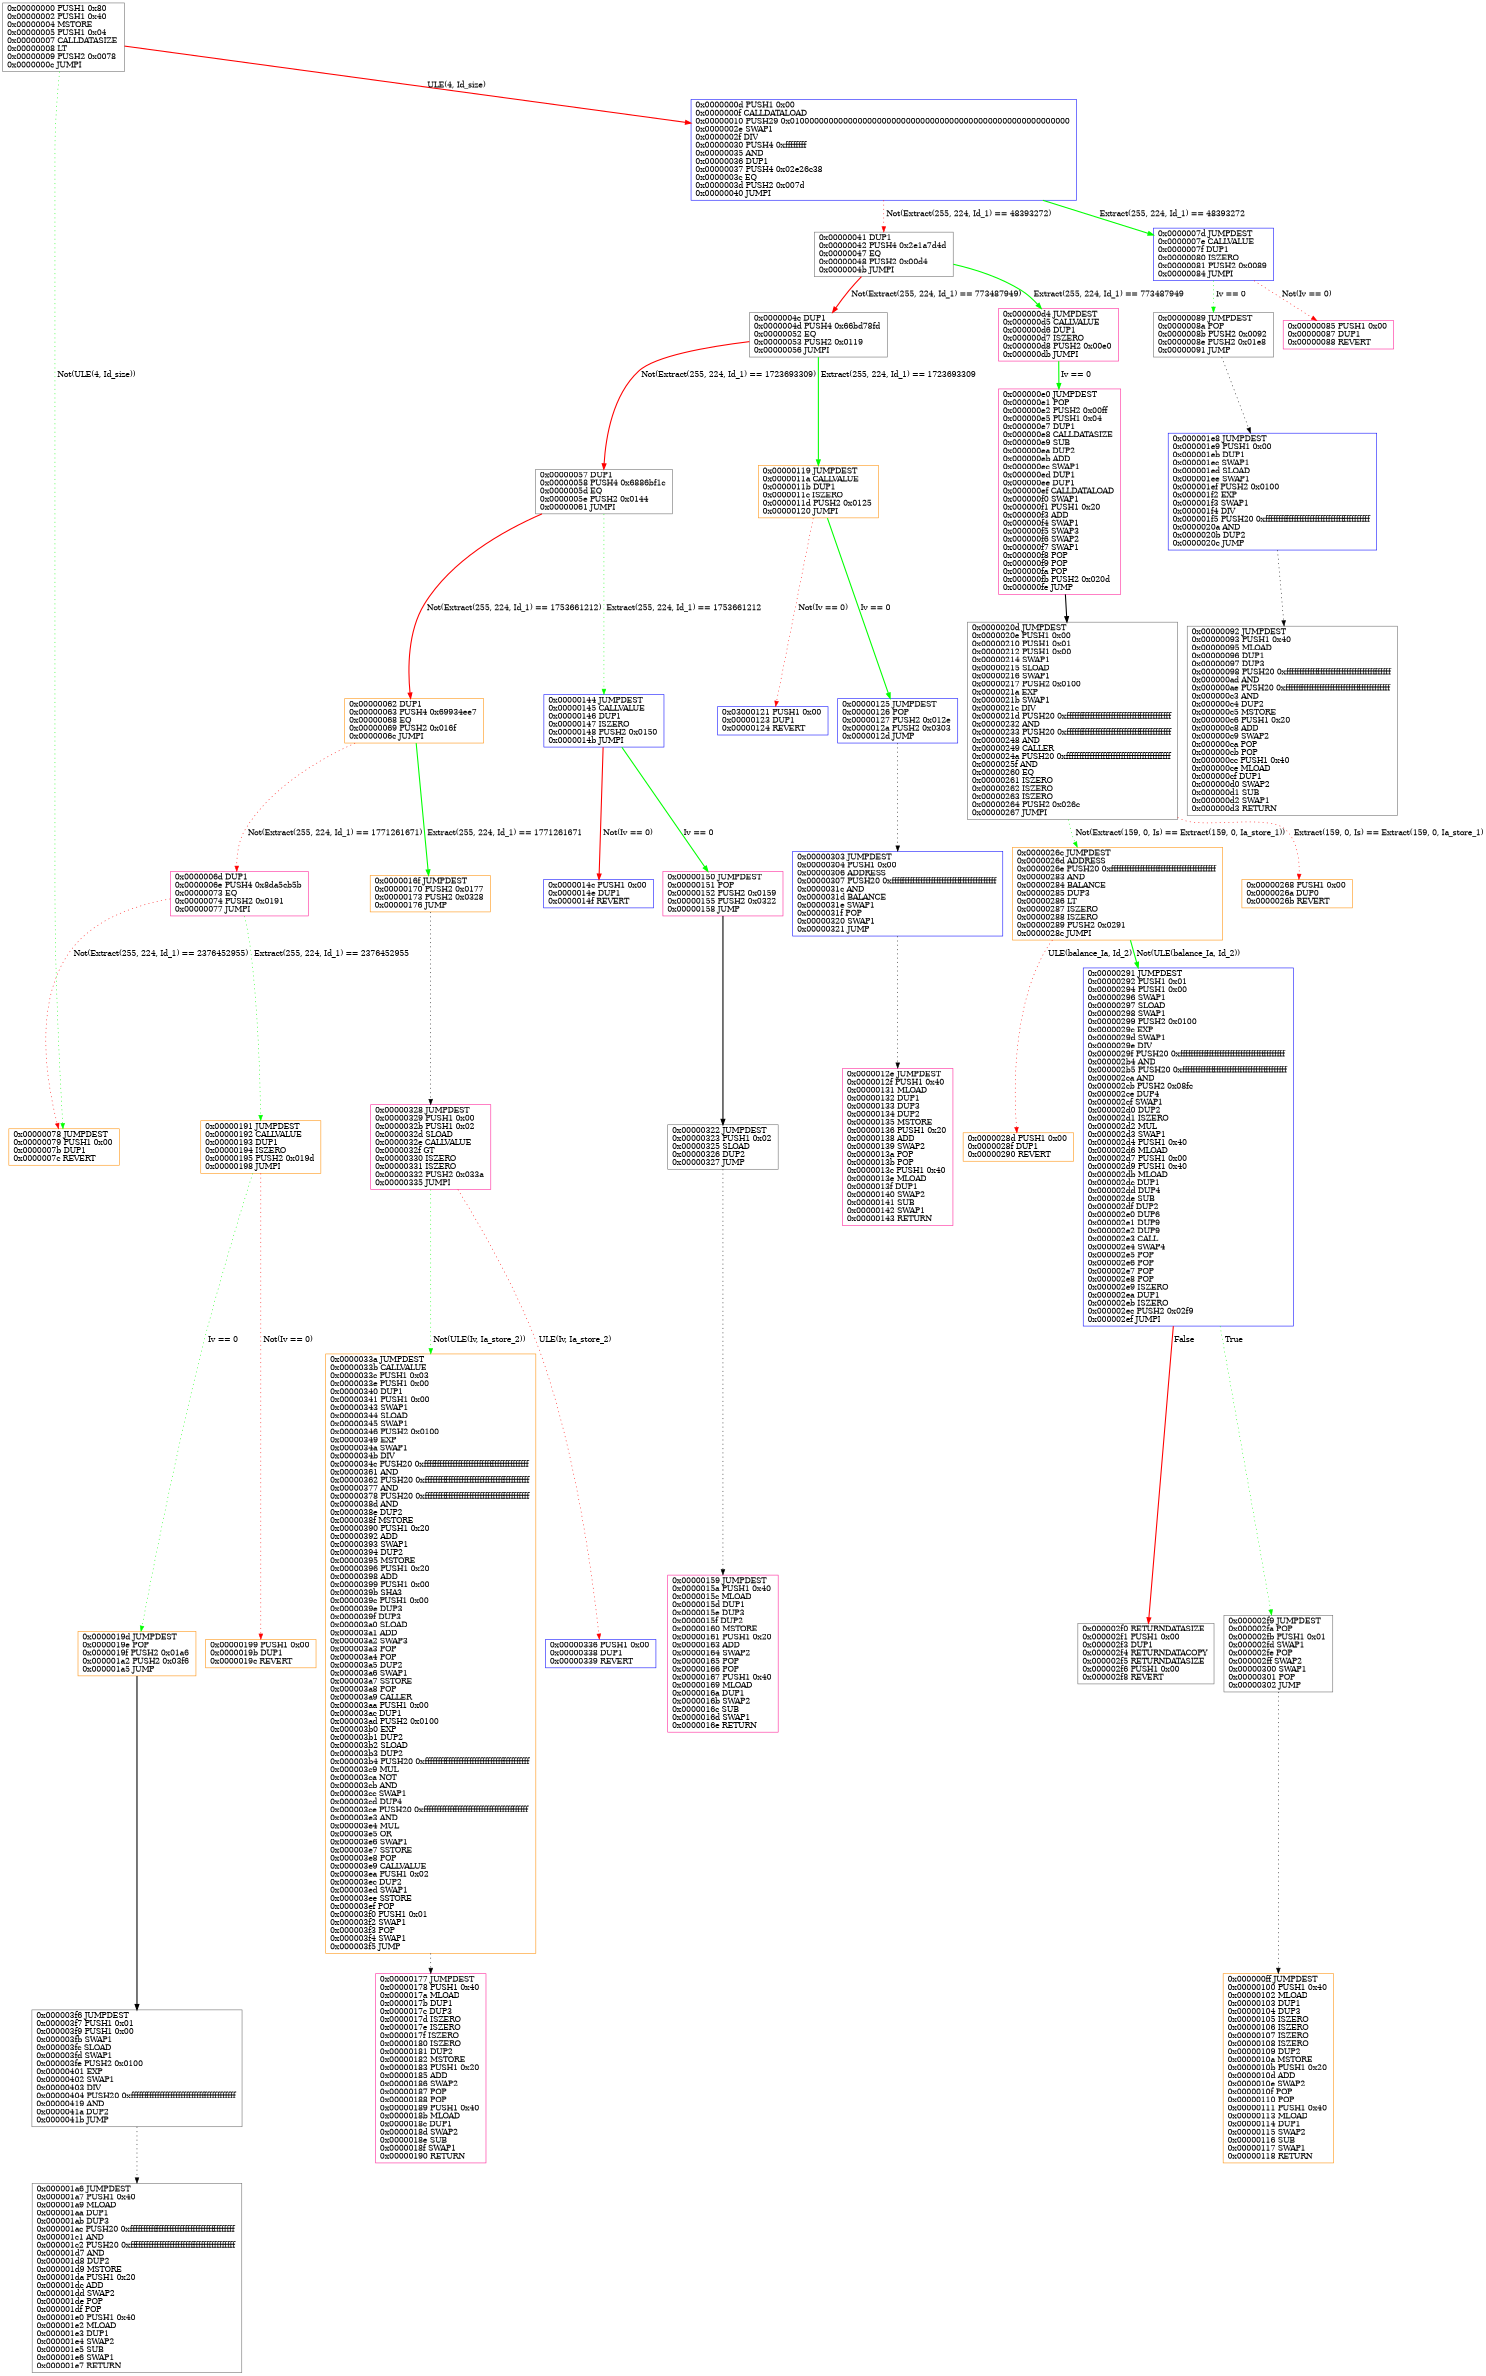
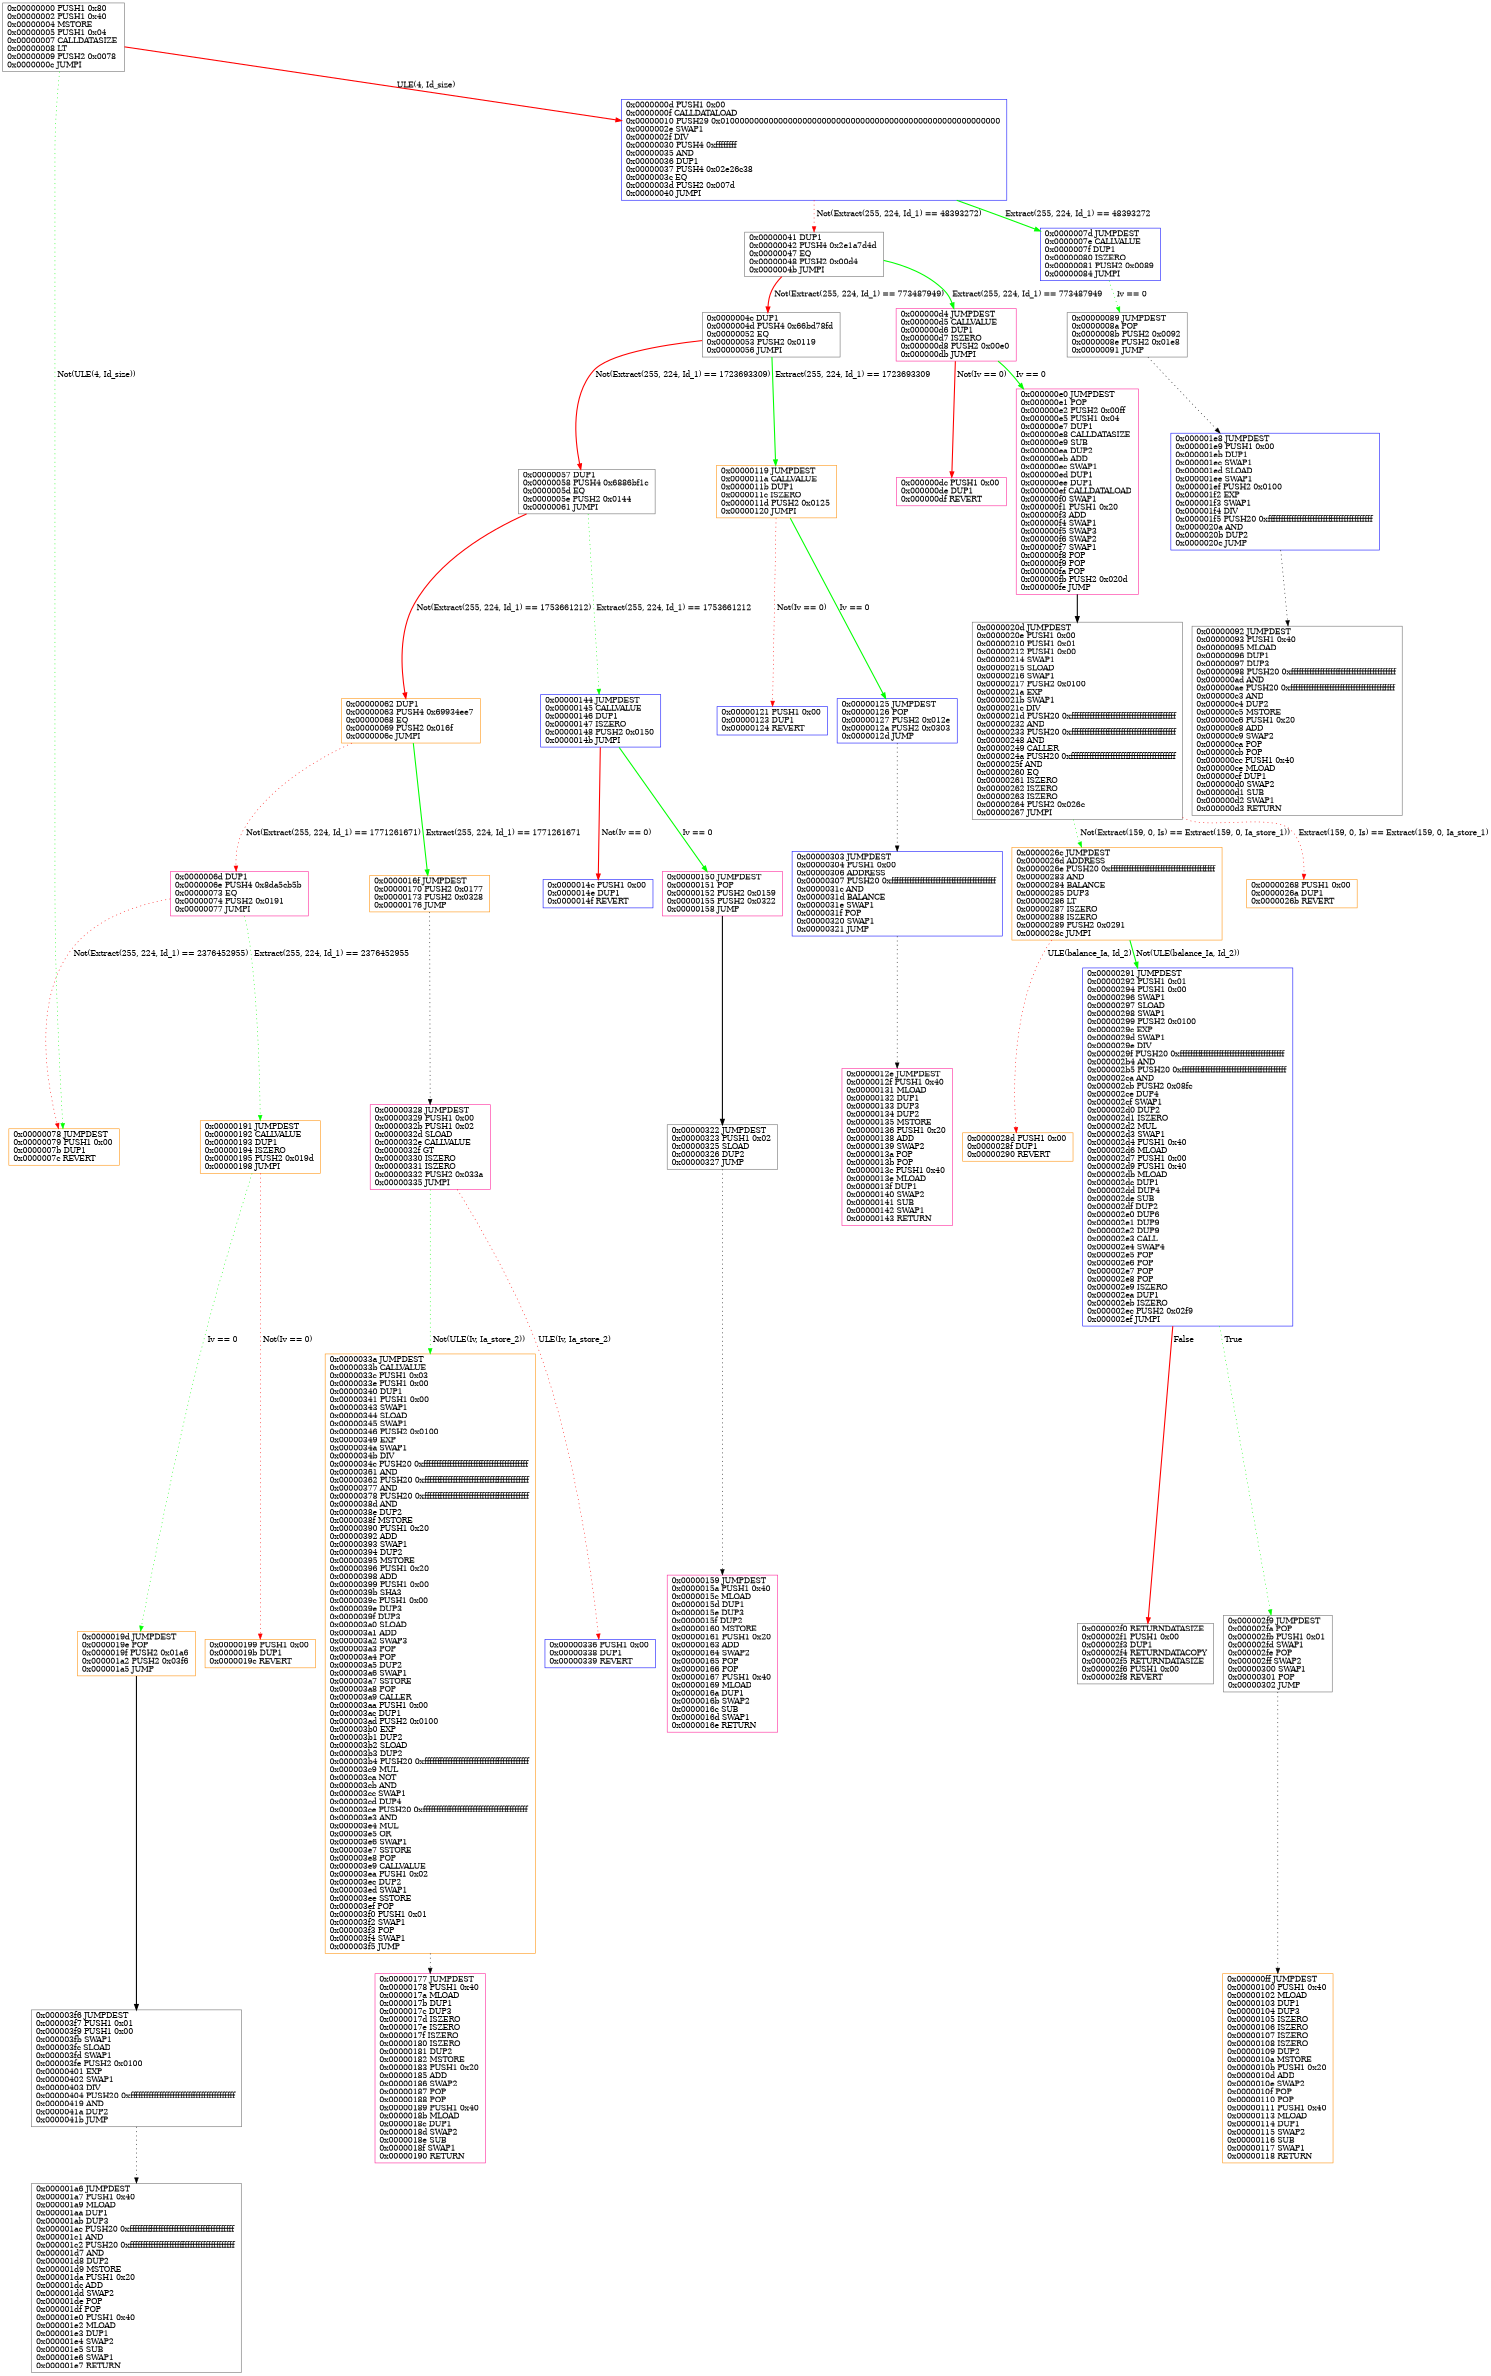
(1338, 335) -> none
none -> (951, 492)
(773, 721) -> (772, 721)
(1297, 894) -> (1302, 894)
